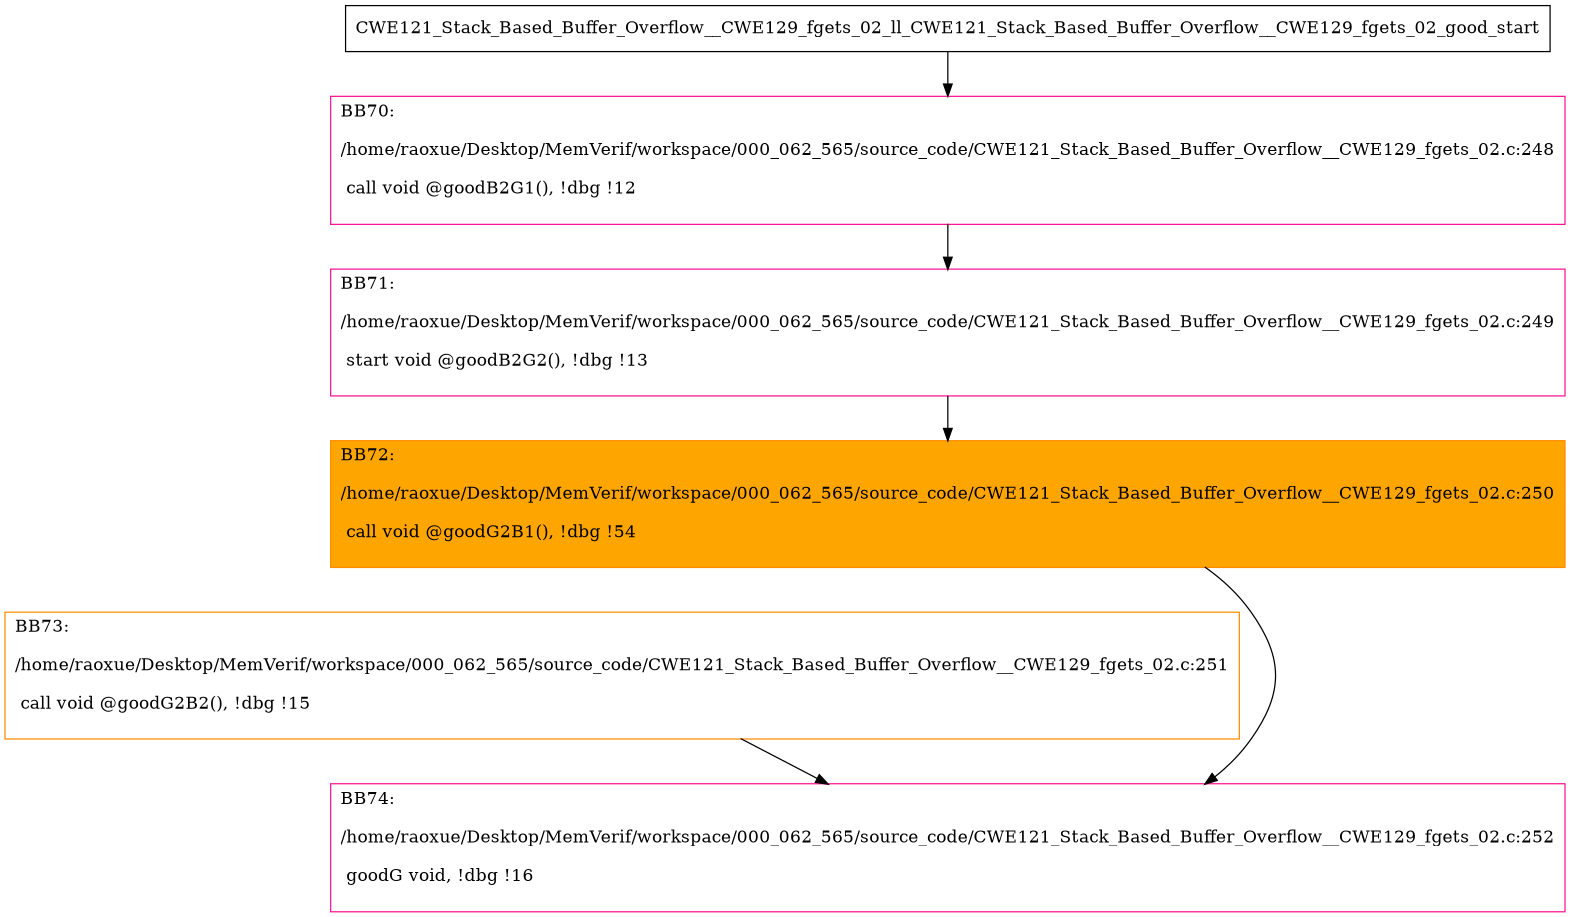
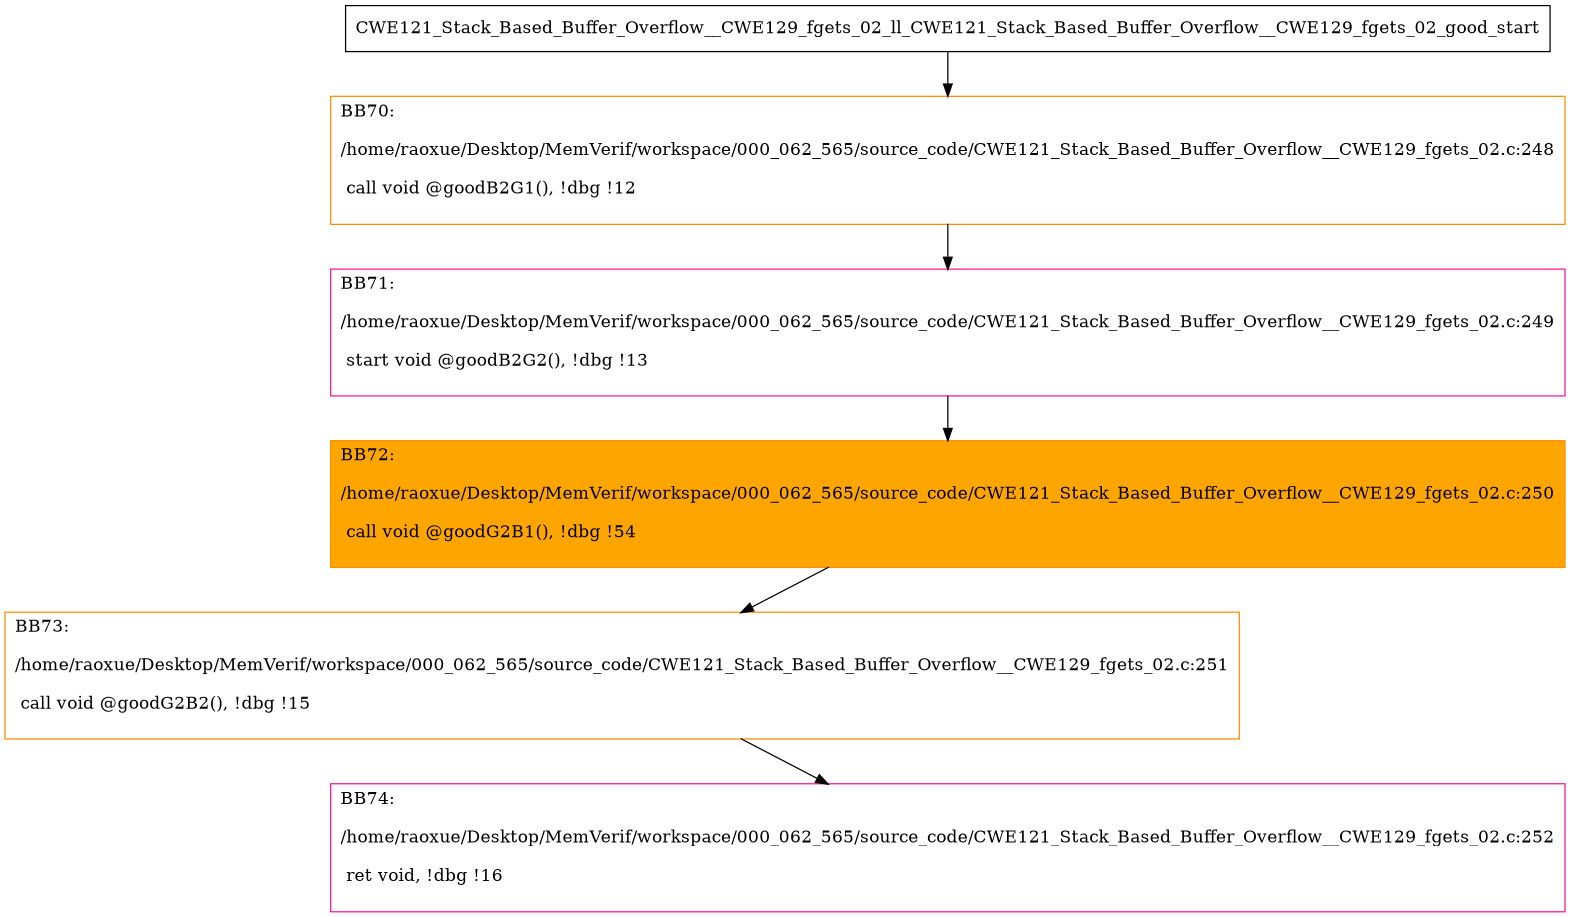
(948, 160) -> (948, 160)
(1275, 669) -> (790, 587)
(438, 876) -> (422, 876)
